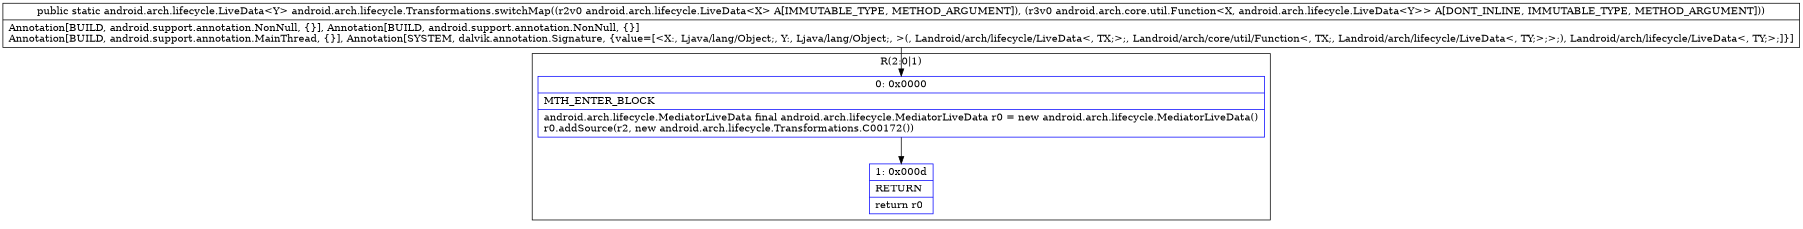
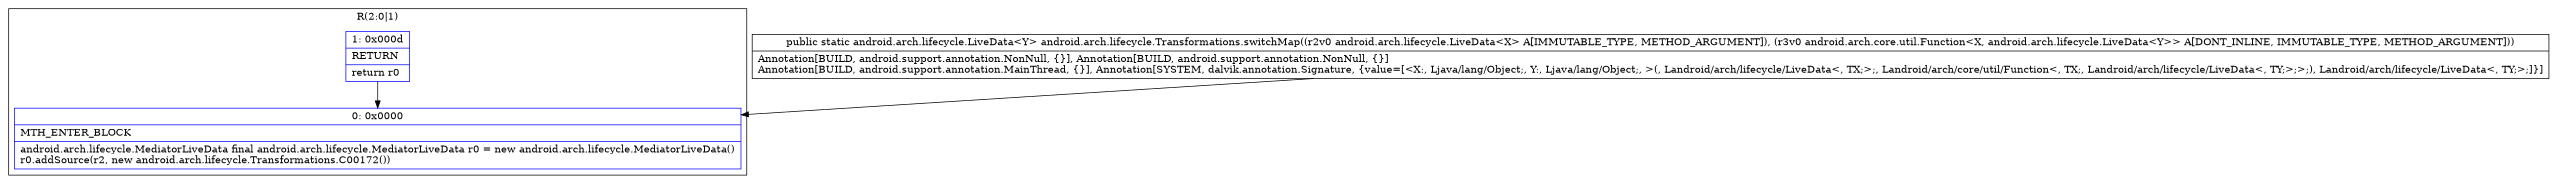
(901, 147) -> (378, 91)
